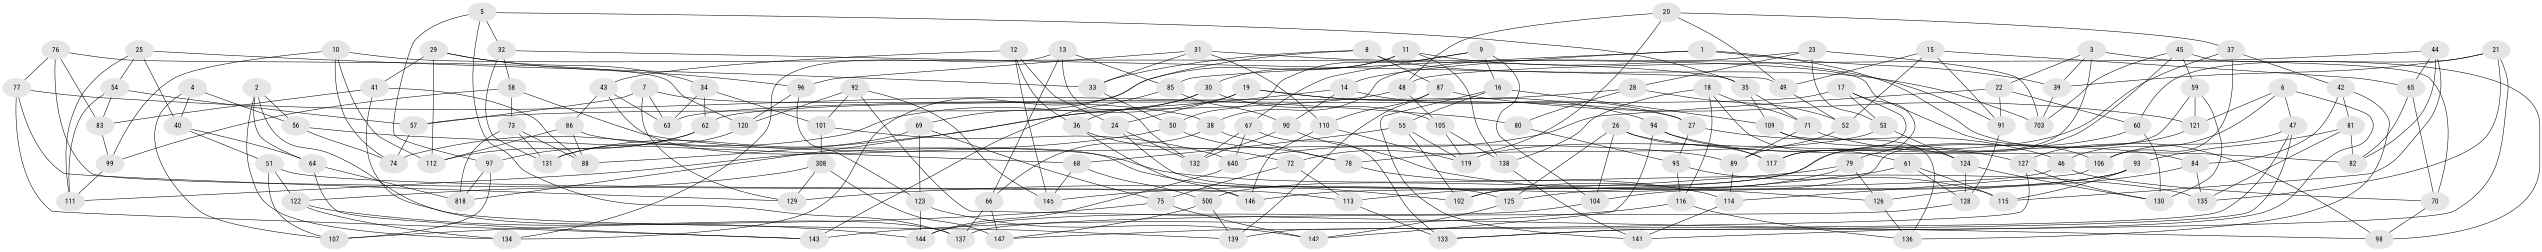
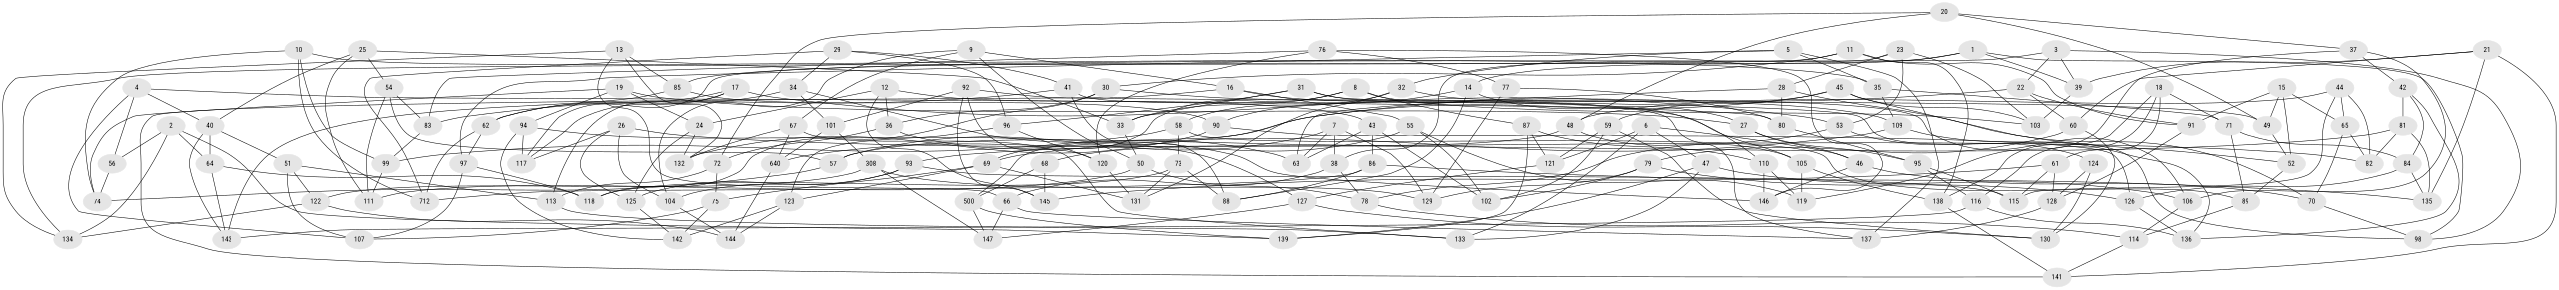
none -> (556, 99)
(2039, 126) -> (2036, 126)
(592, 144) -> none
(1854, 145) -> (1442, 145)
(432, 164) -> (425, 202)
(461, 202) -> (590, 202)
(342, 223) -> (195, 184)
